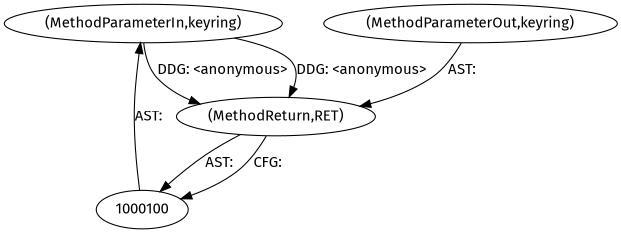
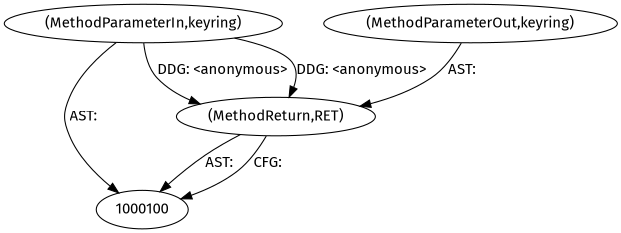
(134, 122) -> (65, 113)
